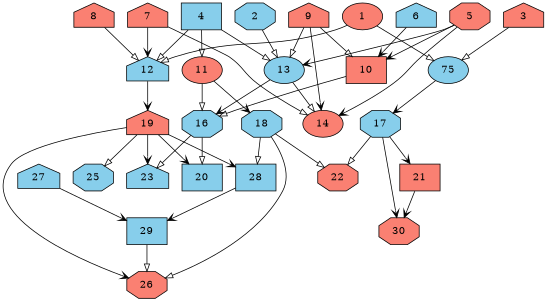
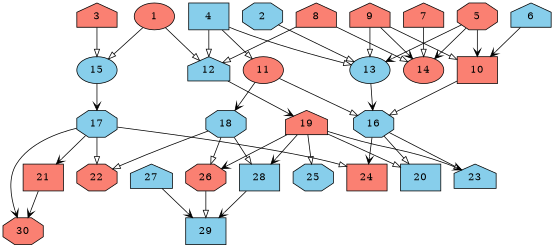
(148, 38) -> none
(448, 70) -> (97, 70)
(302, 95) -> (365, 41)
(171, 147) -> (361, 149)
none -> (367, 178)
(147, 254) -> (206, 201)
